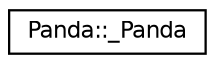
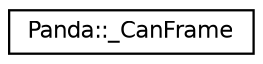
(107, 32) -> (131, 32)
